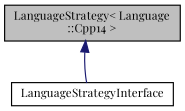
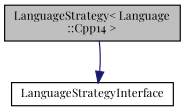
(85, 68) -> (100, 56)
